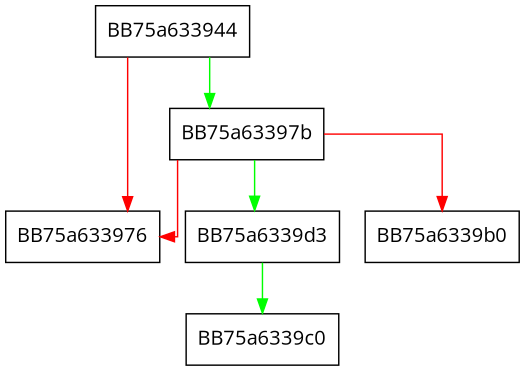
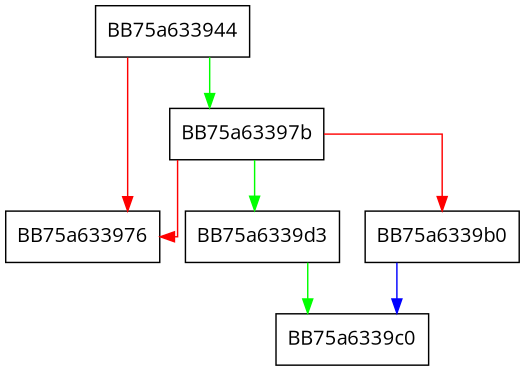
none -> (397, 281)
